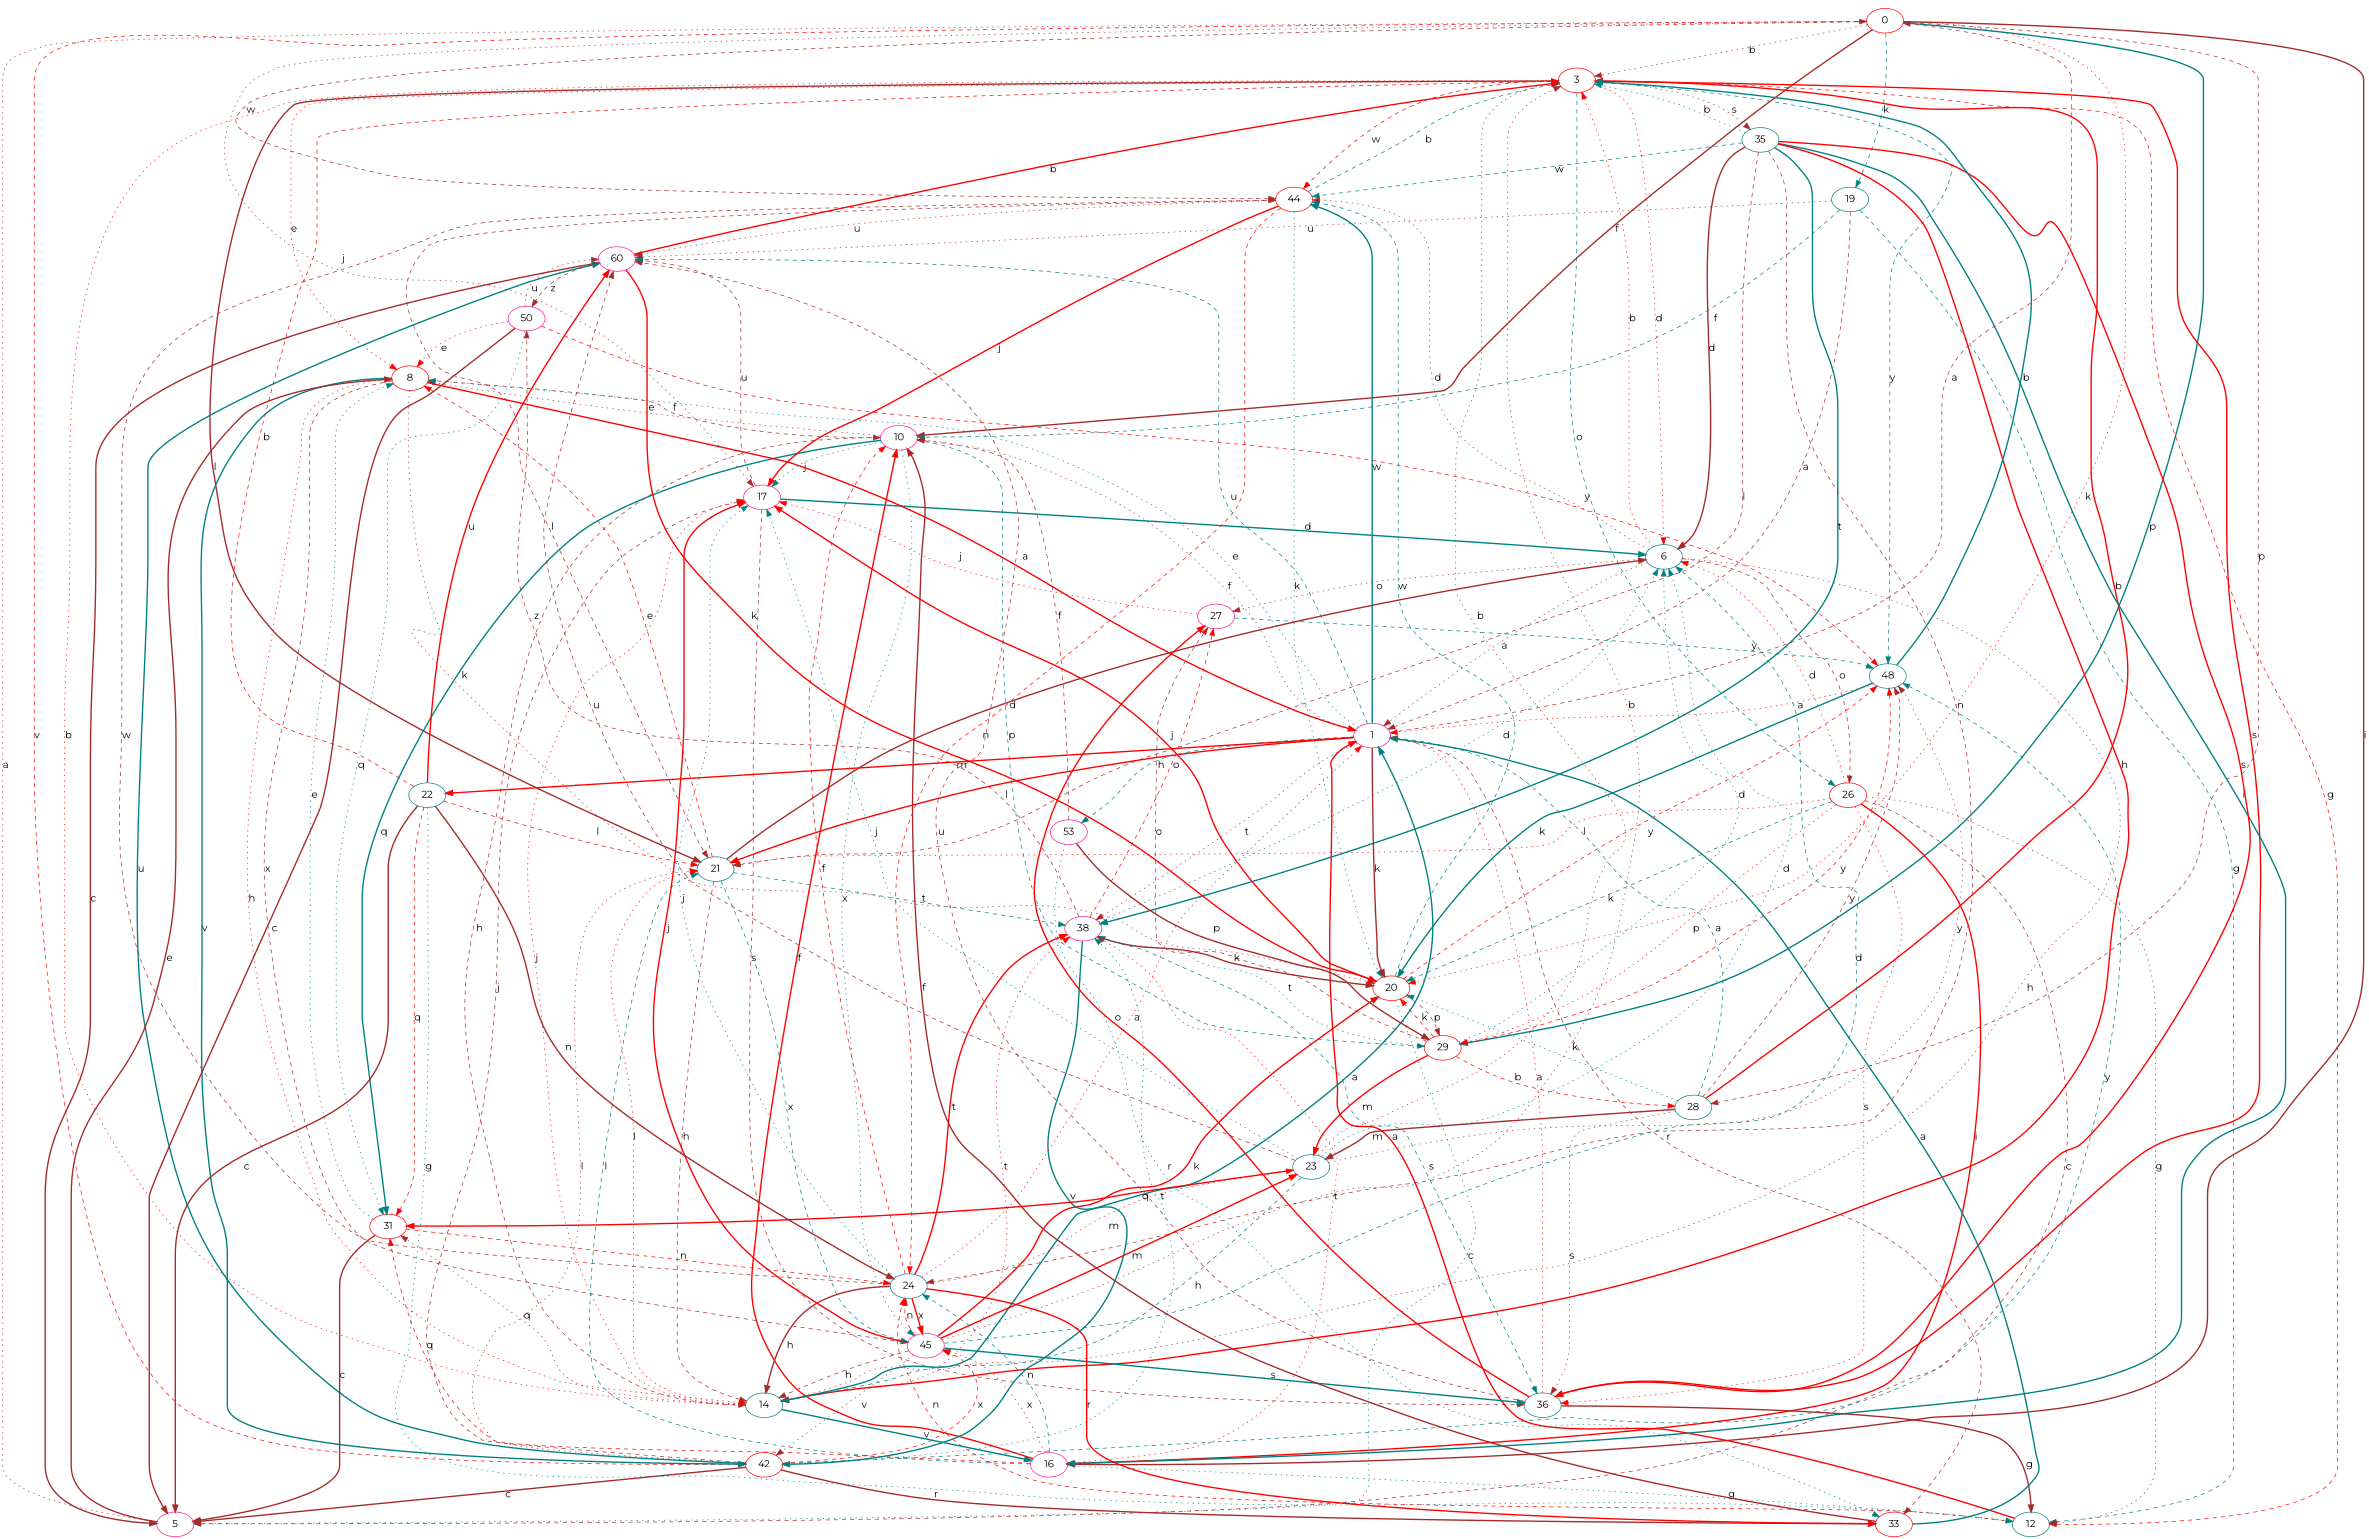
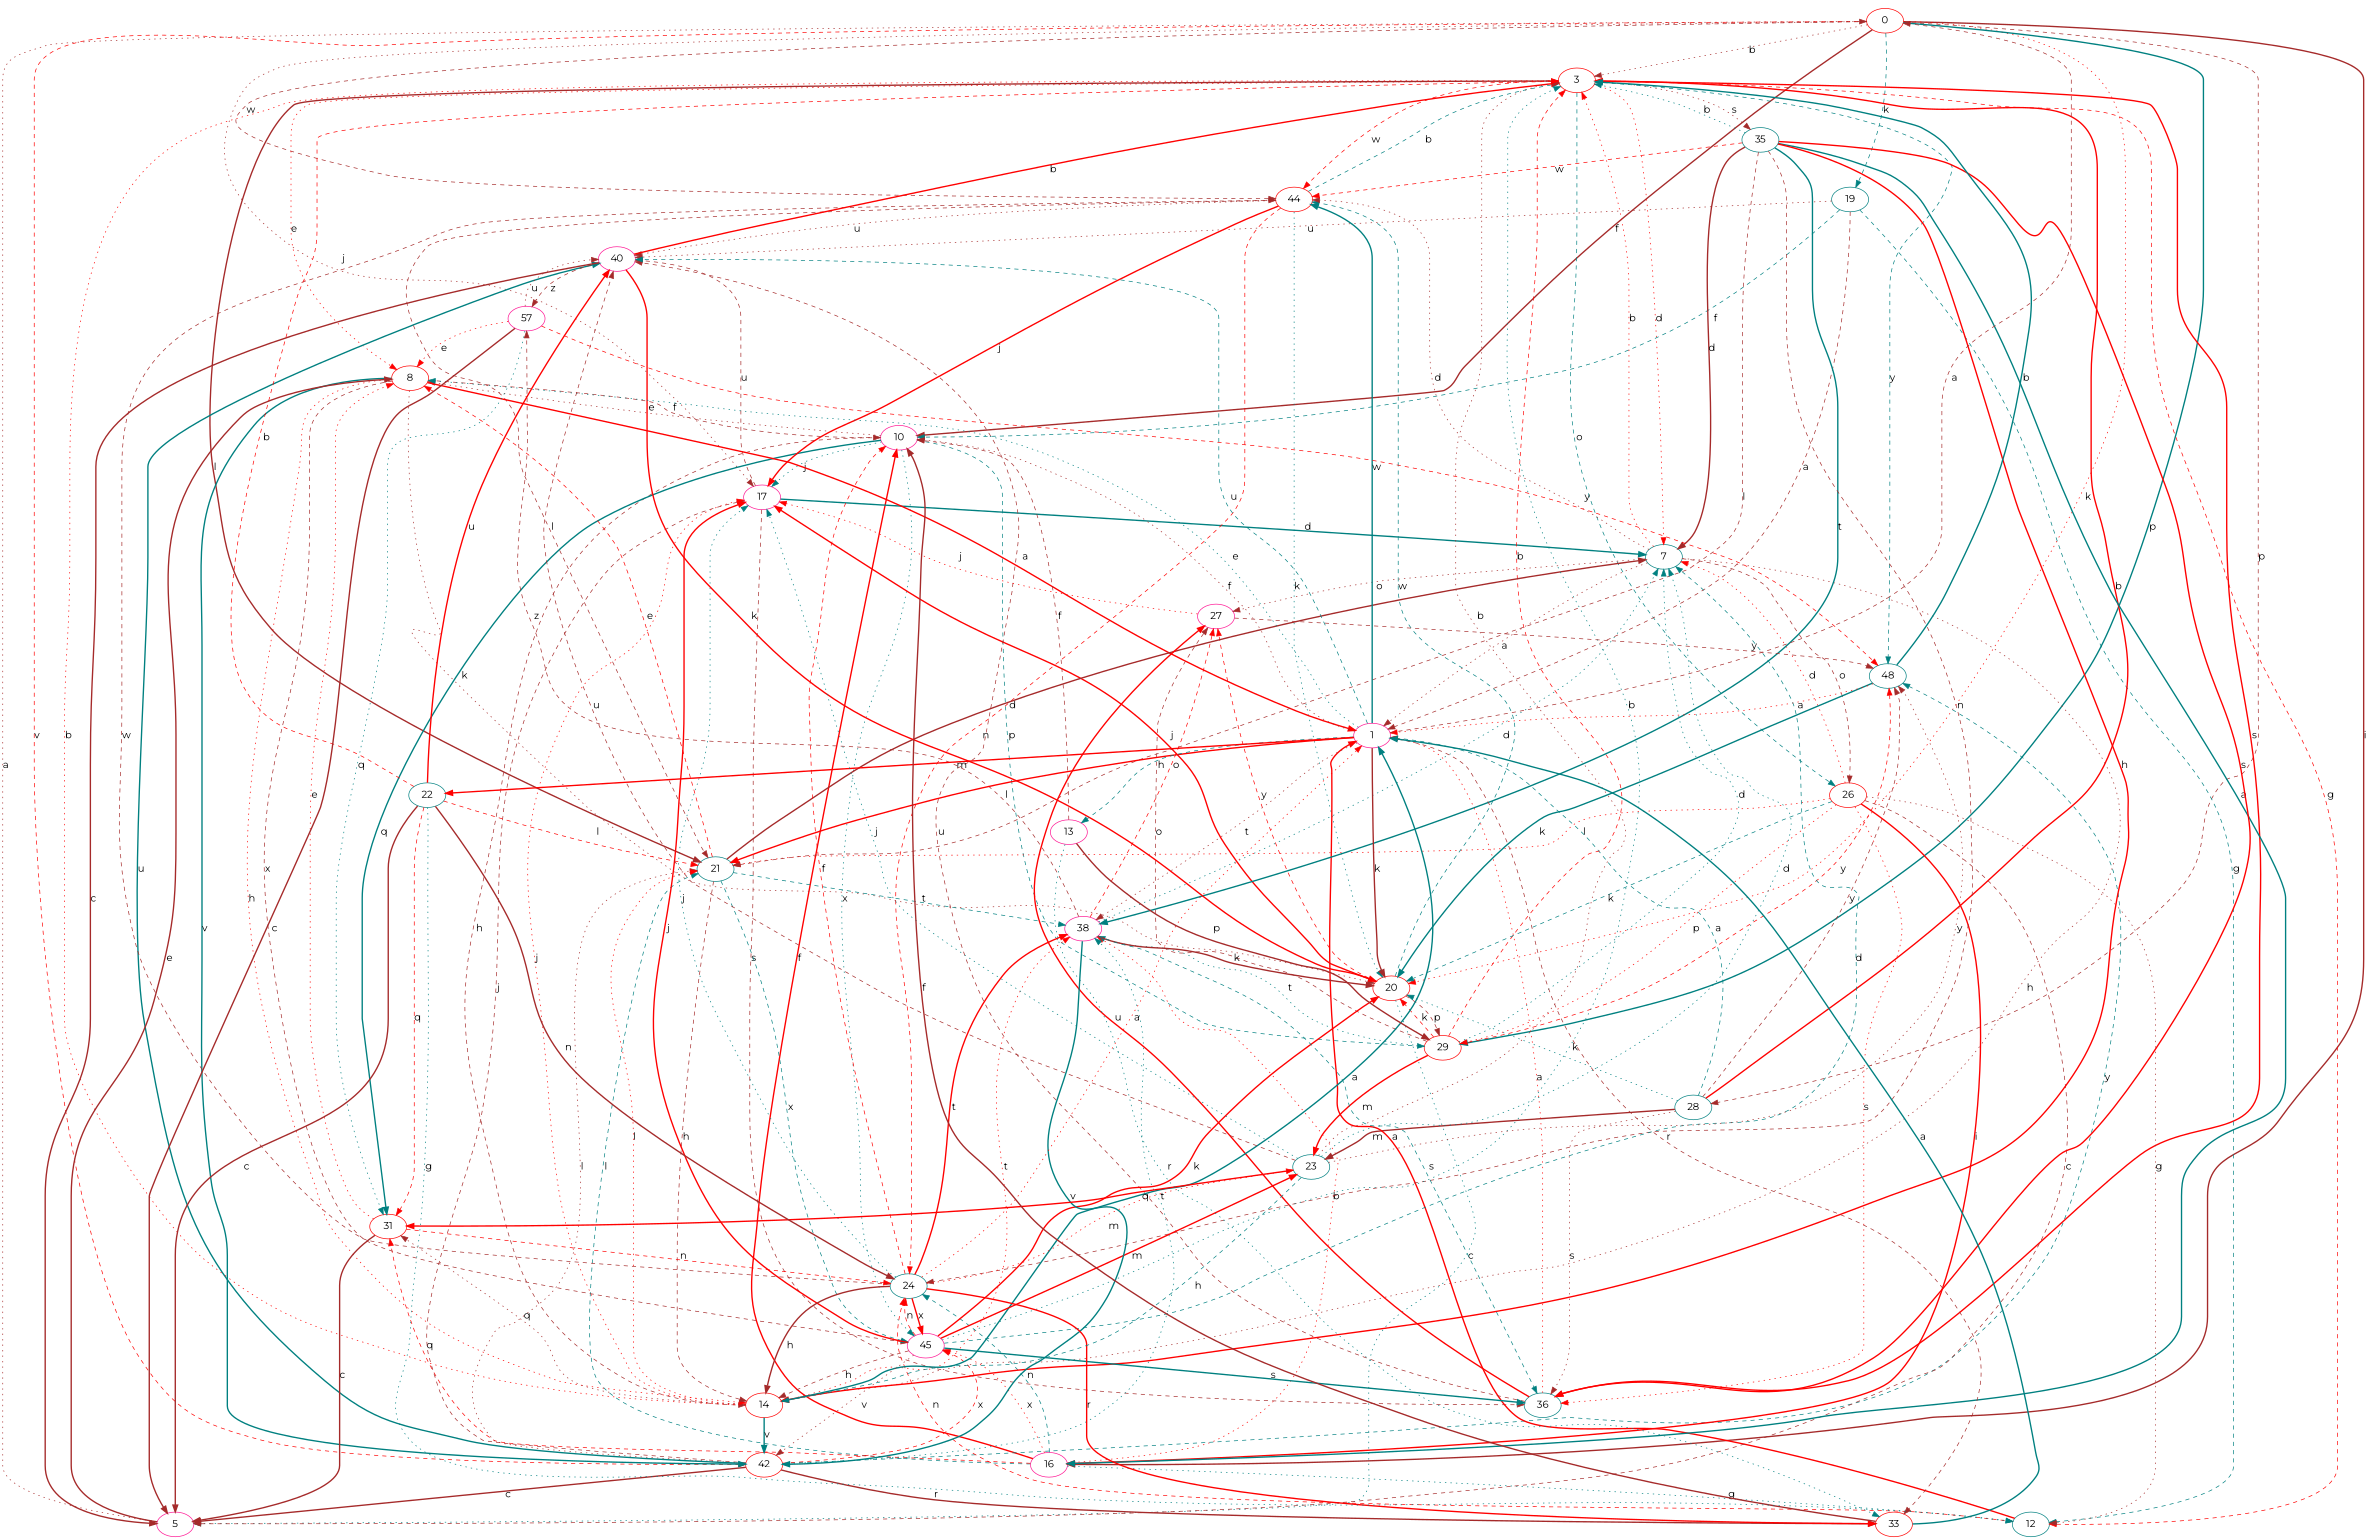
(1531, 169) -> (1531, 169)
(617, 259) -> (617, 259)
(527, 319) -> (527, 319)
(1664, 557) -> (1664, 557)
(1551, 637) -> (1551, 637)
(2244, 795) -> (2244, 795)
(311, 797) -> (311, 797)
(1646, 821) -> (1269, 825)
(1069, 832) -> (1069, 832)
(1623, 906) -> (1623, 906)
(1118, 1018) -> (1118, 1018)
(1559, 1093) -> (1521, 608)
(1336, 1197) -> (1336, 1197)
(764, 1405) -> (764, 1405)
(1872, 1416) -> none
(903, 1434) -> (764, 1432)
